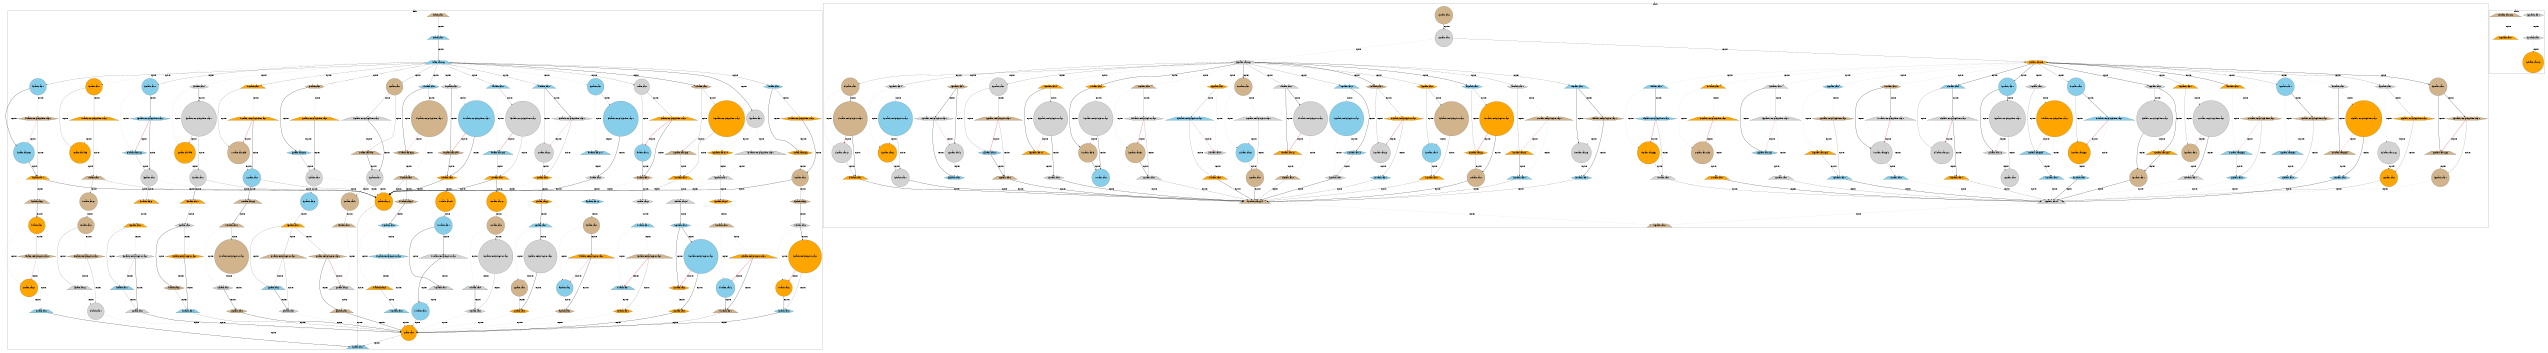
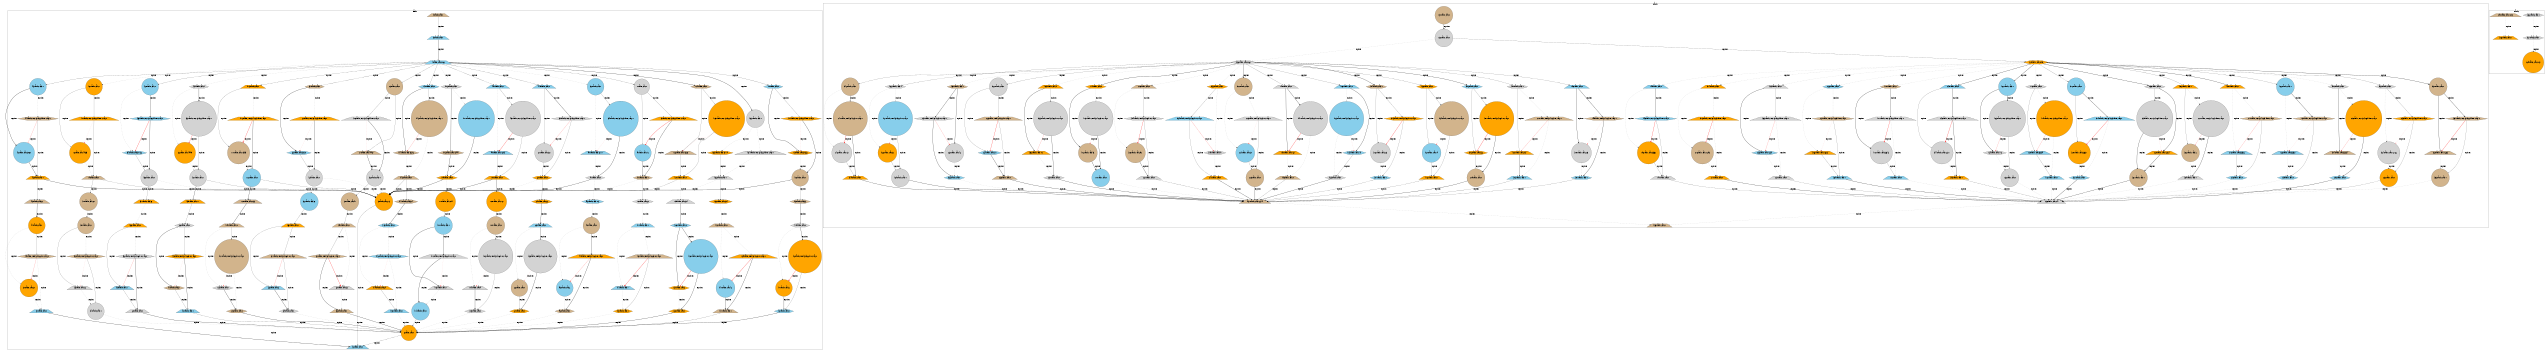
(459, 142) -> none
(310, 241) -> (336, 241)
